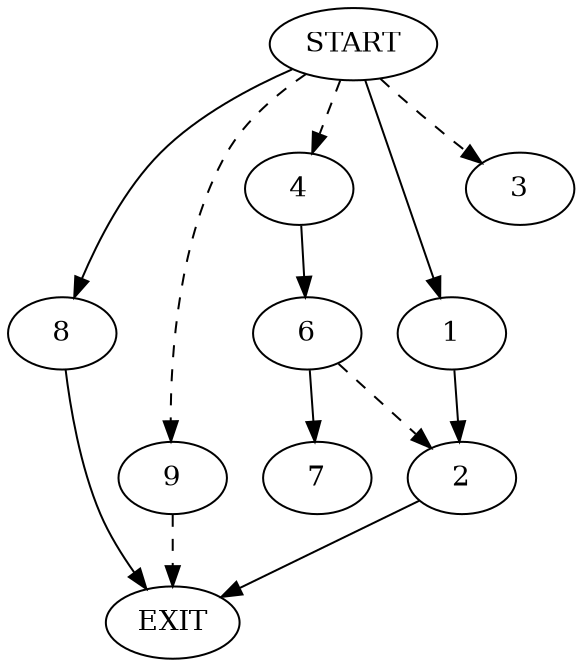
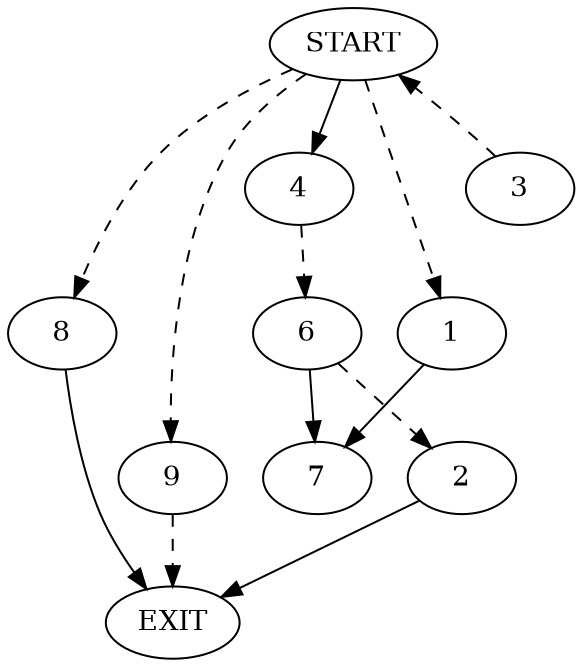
(330, 107) -> (330, 107)
(422, 116) -> (456, 121)
(163, 150) -> (163, 150)
(399, 179) -> (399, 179)
(303, 251) -> (303, 251)
(456, 396) -> (393, 396)
